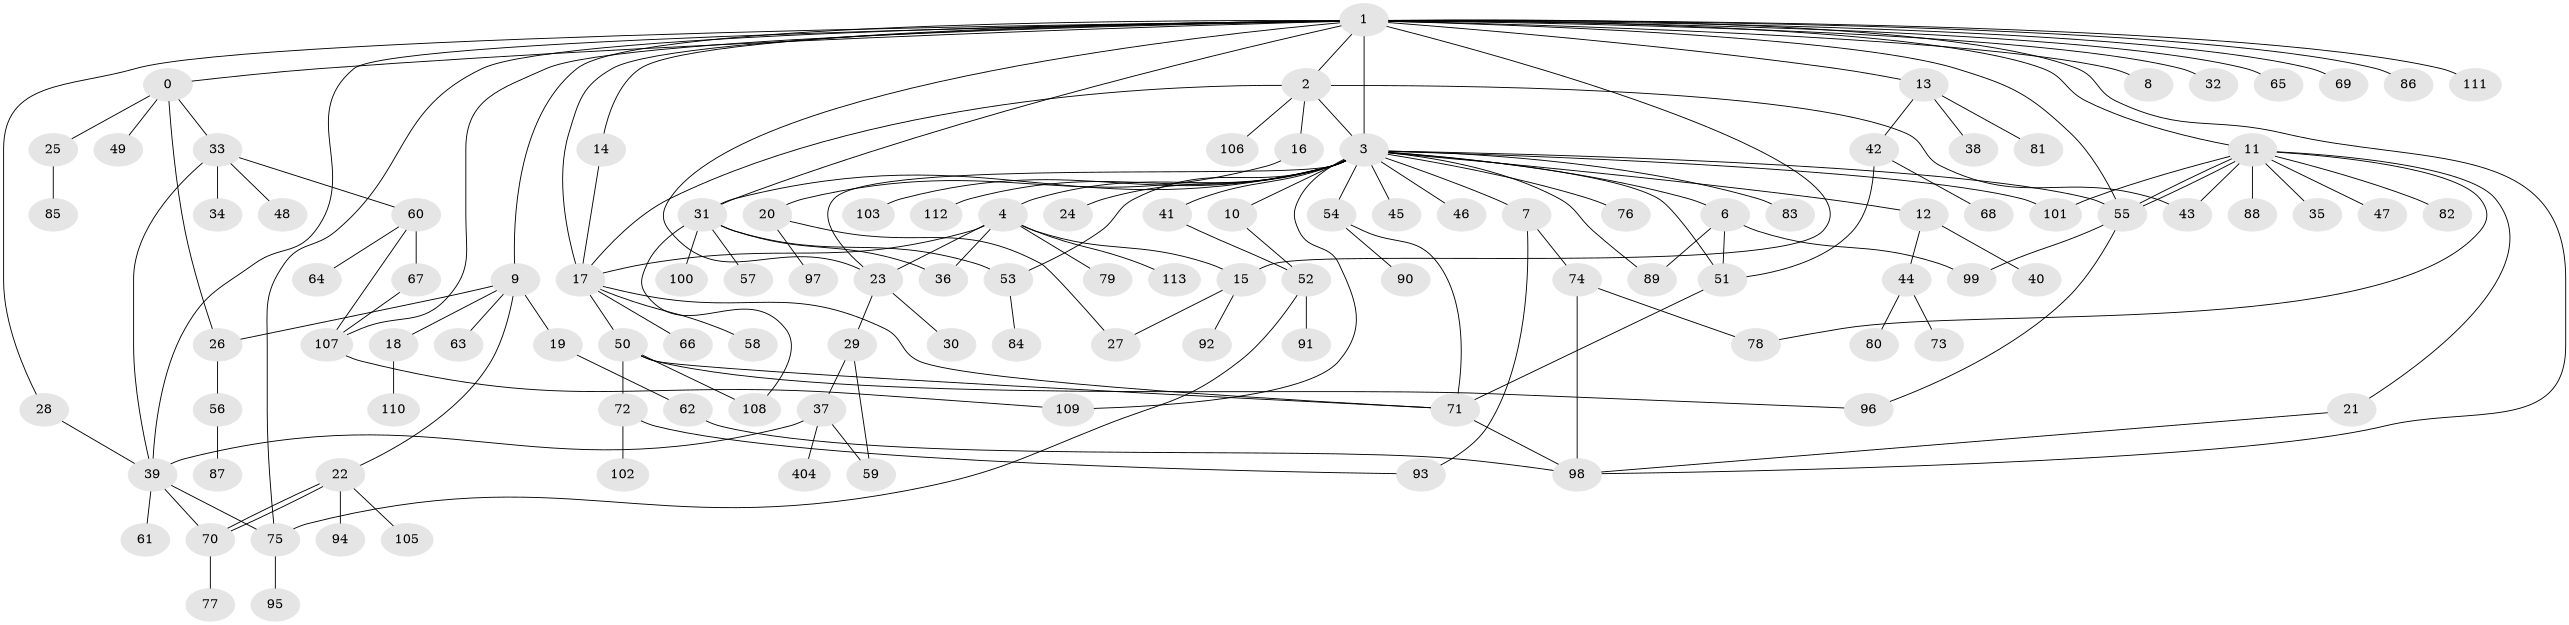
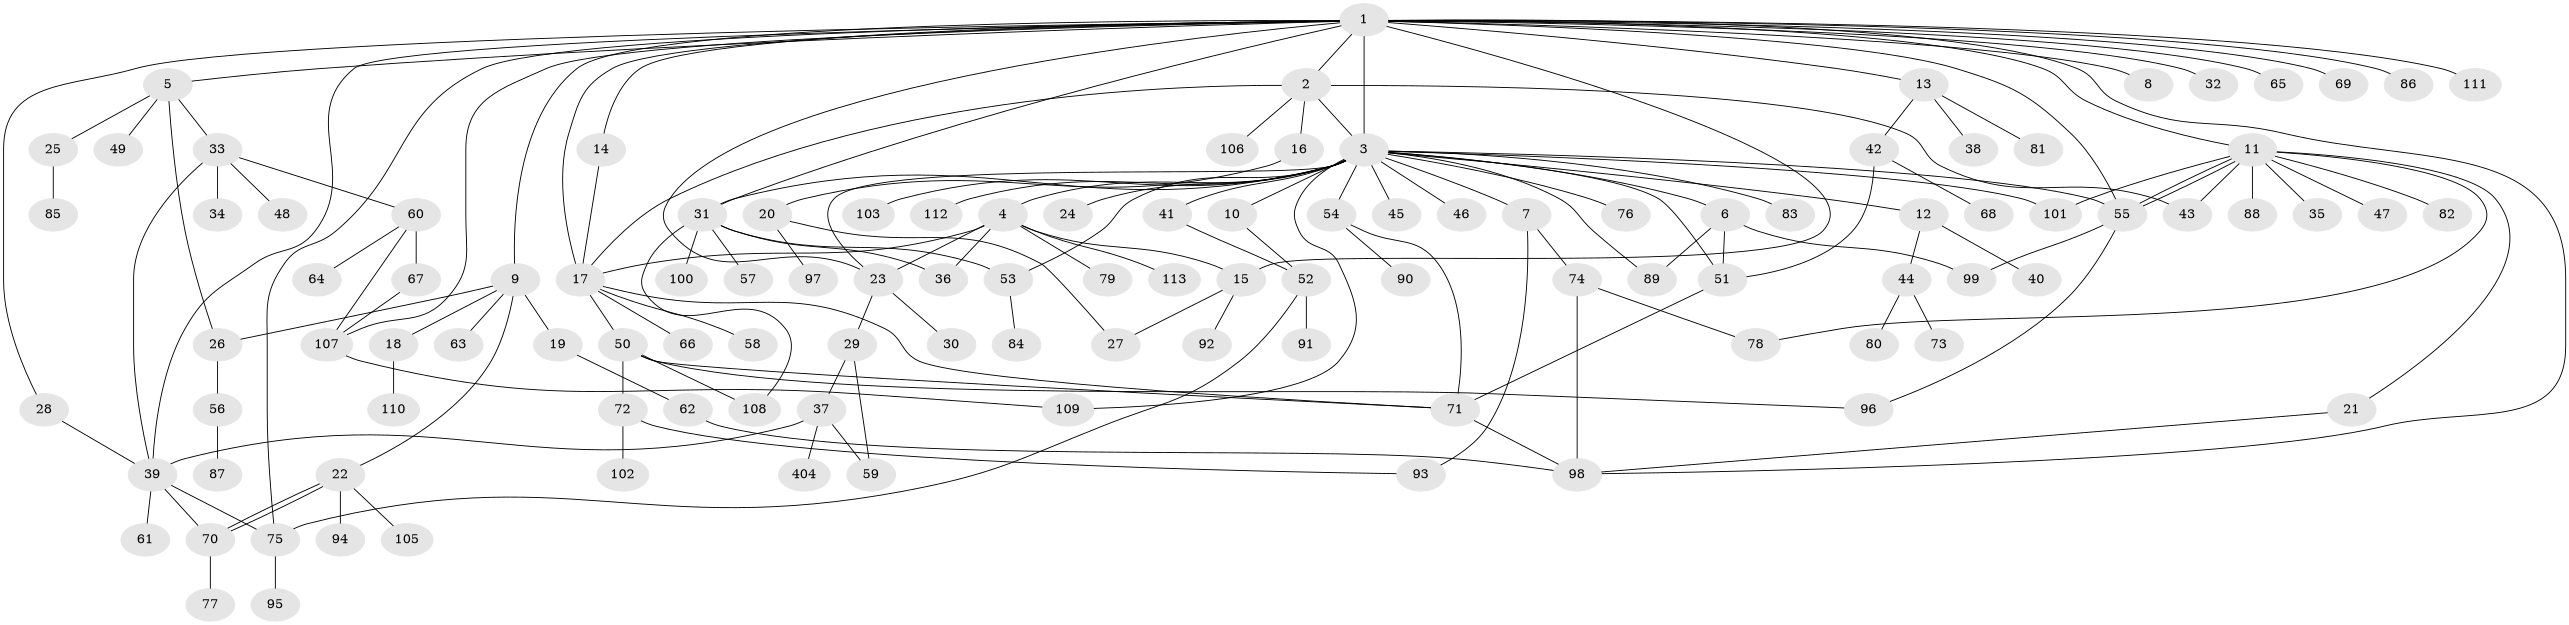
(168, 85) -> (168, 85)
